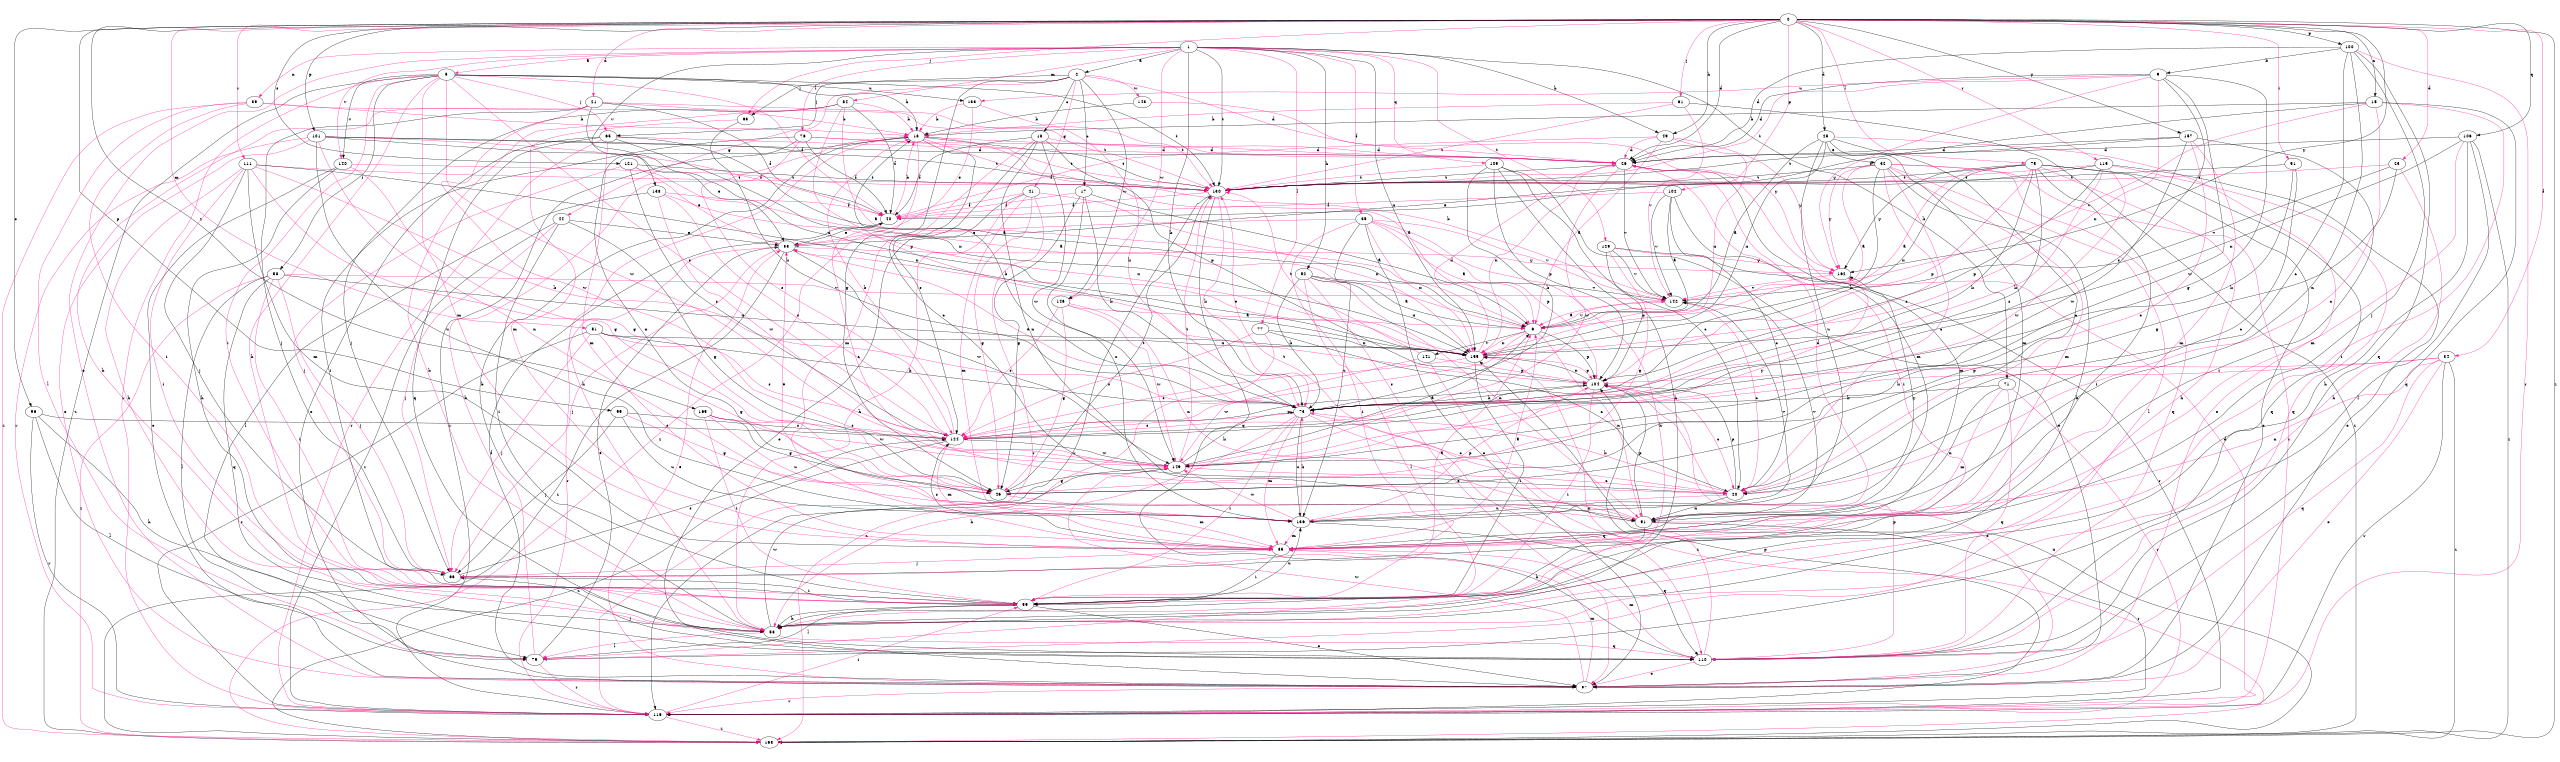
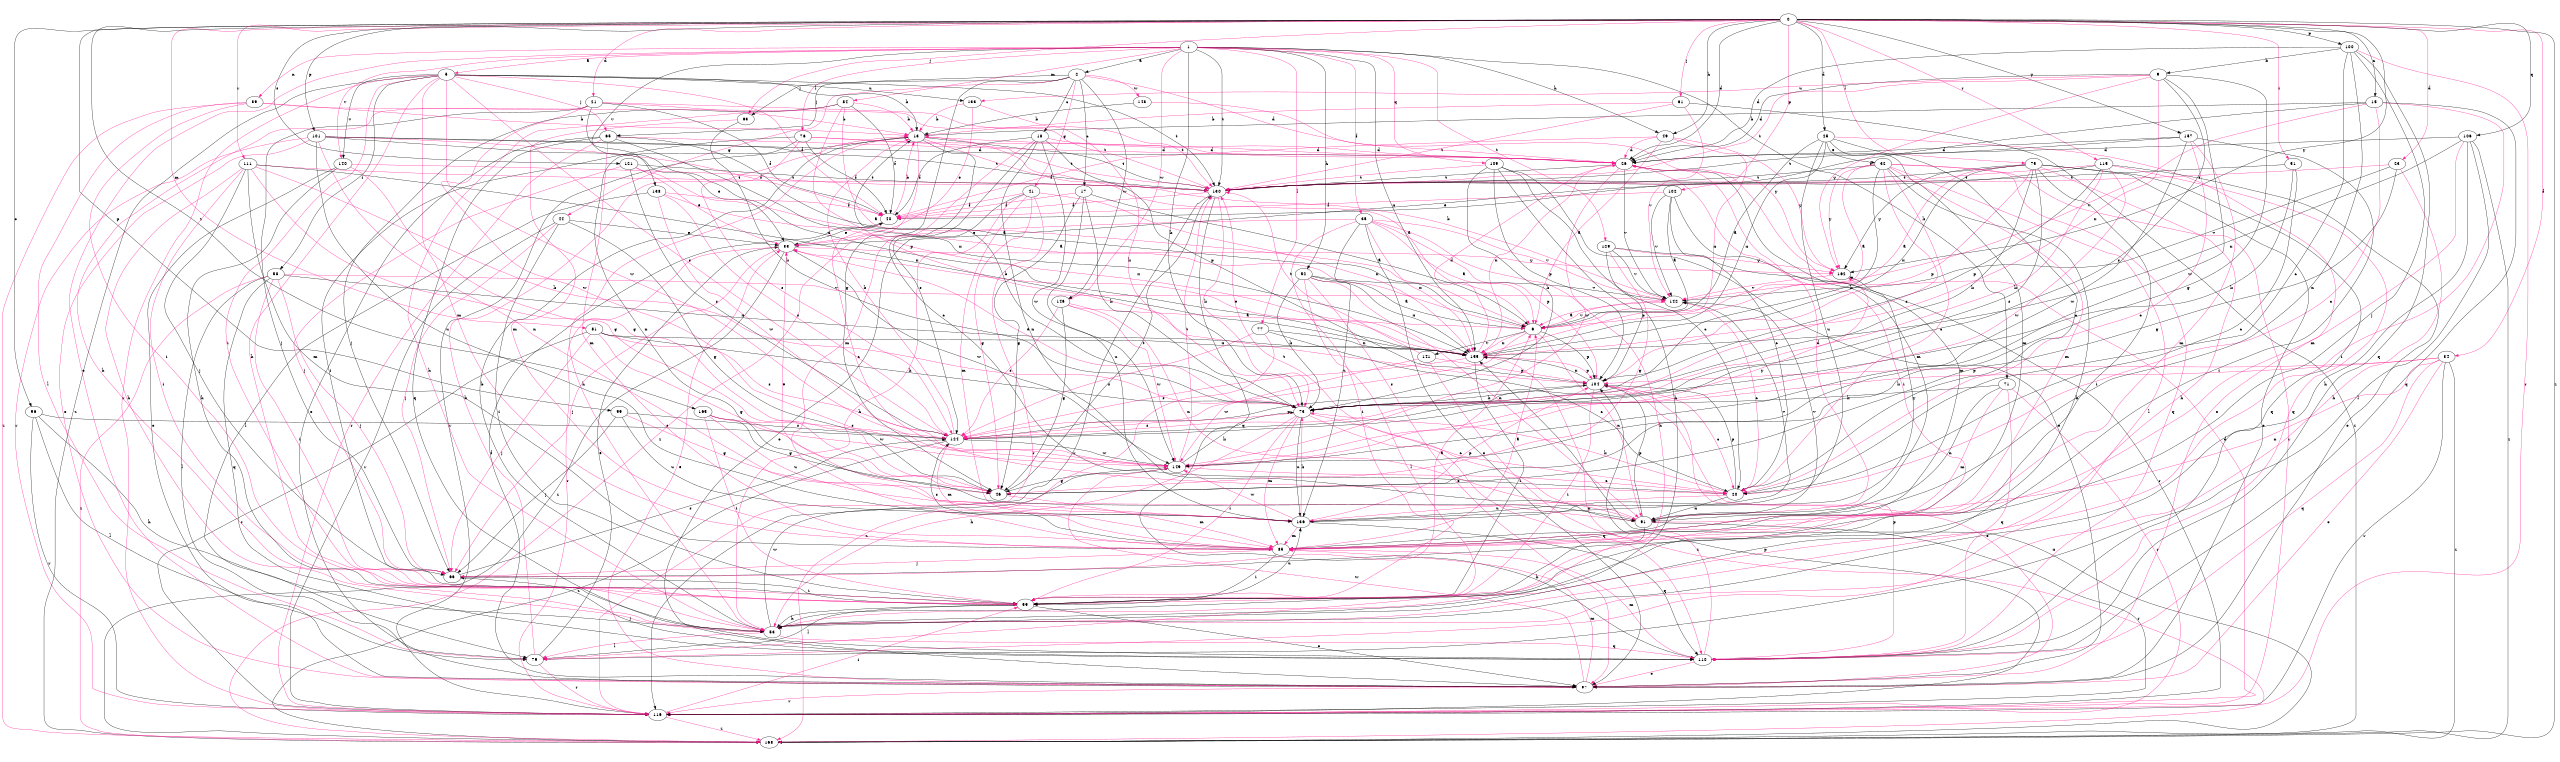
(1060, 406) -> (1060, 406)
(1390, 409) -> none
